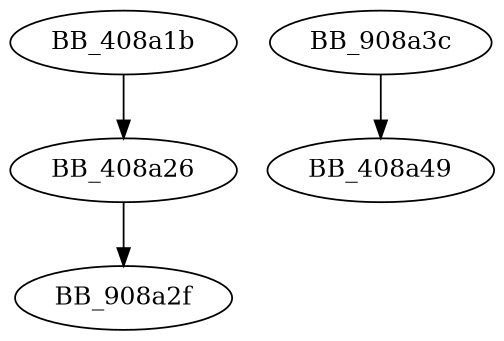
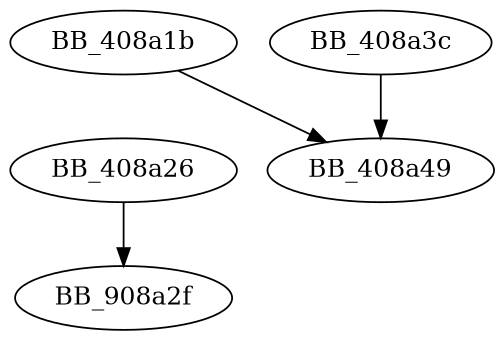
(381, 43) -> (381, 43)
(124, 98) -> (244, 103)
